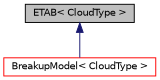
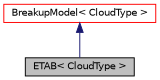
(80, 45) -> (80, 45)
